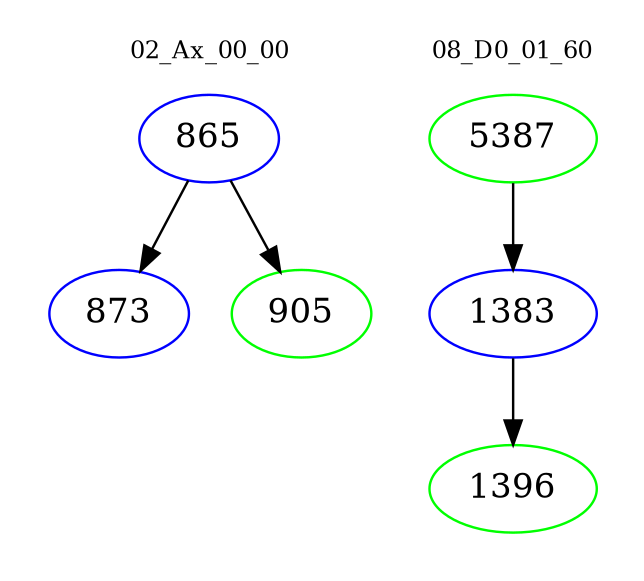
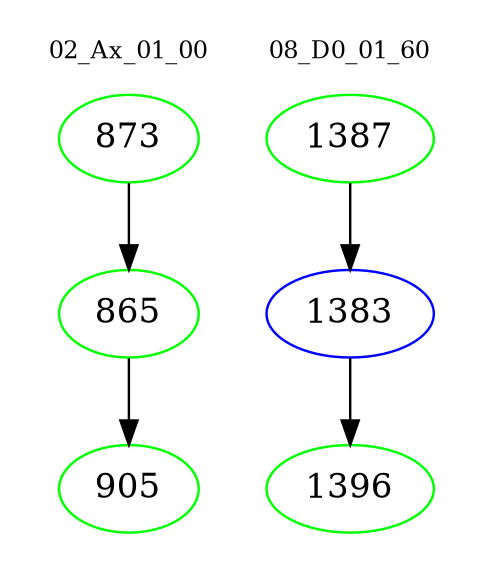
(210, 52) -> (129, 52)
(209, 139) -> (129, 314)
(513, 139) -> (350, 139)
(170, 215) -> (129, 214)
(119, 314) -> (129, 139)
